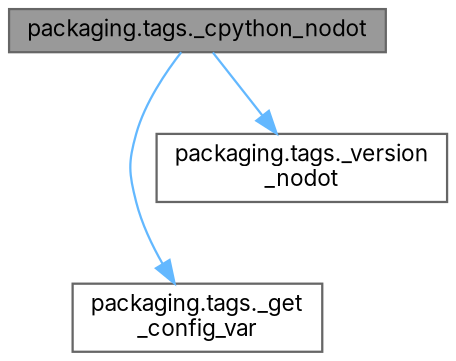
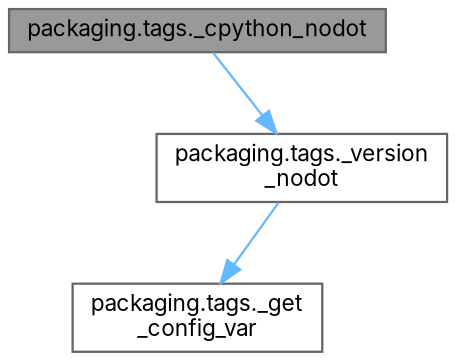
(131, 155) -> (256, 233)
